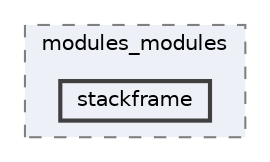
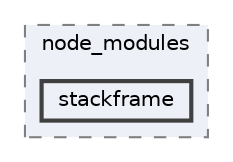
(135, 45) -> (116, 45)
